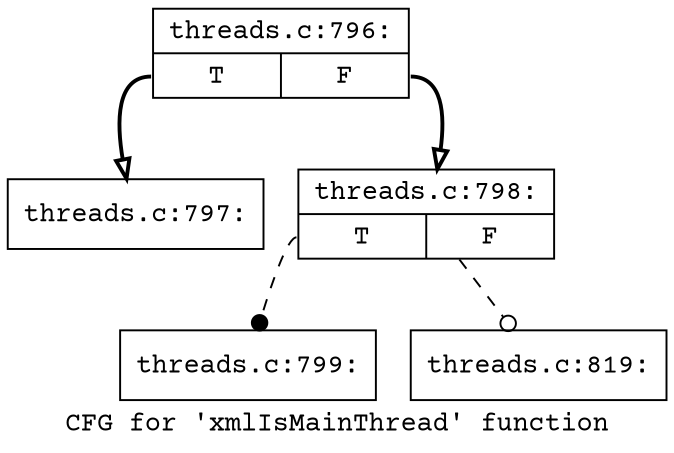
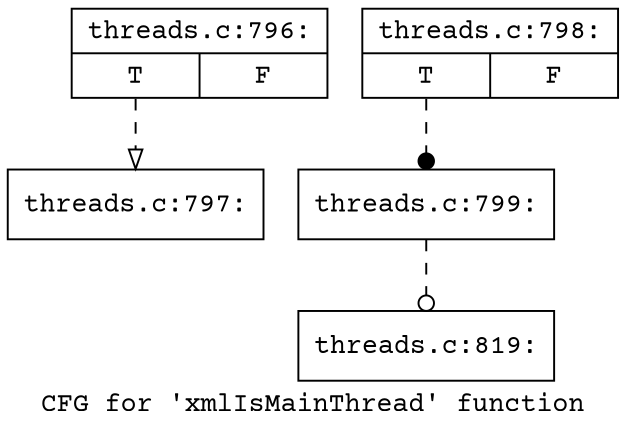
(440, 105) -> none
(121, 110) -> (136, 124)
(481, 288) -> (426, 268)
